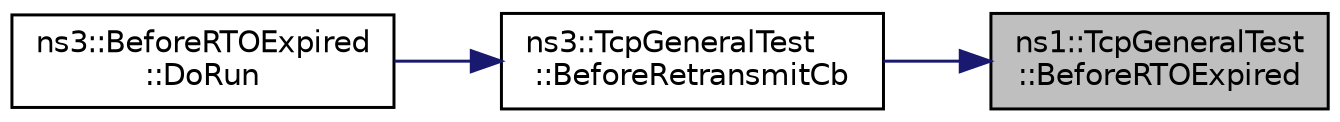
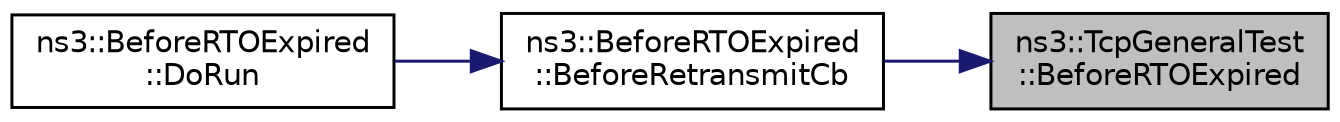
(692, 61) -> (692, 61)
(1160, 61) -> (1160, 61)
